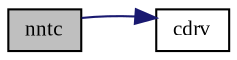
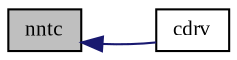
(108, 16) -> (129, 44)
